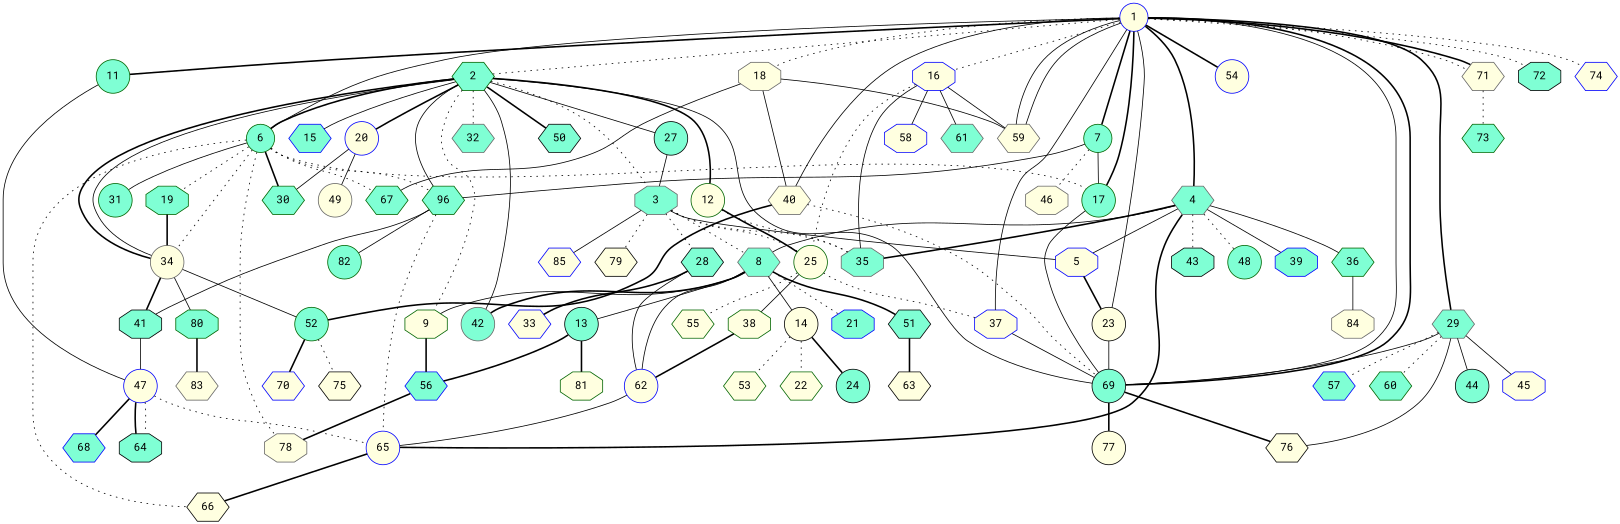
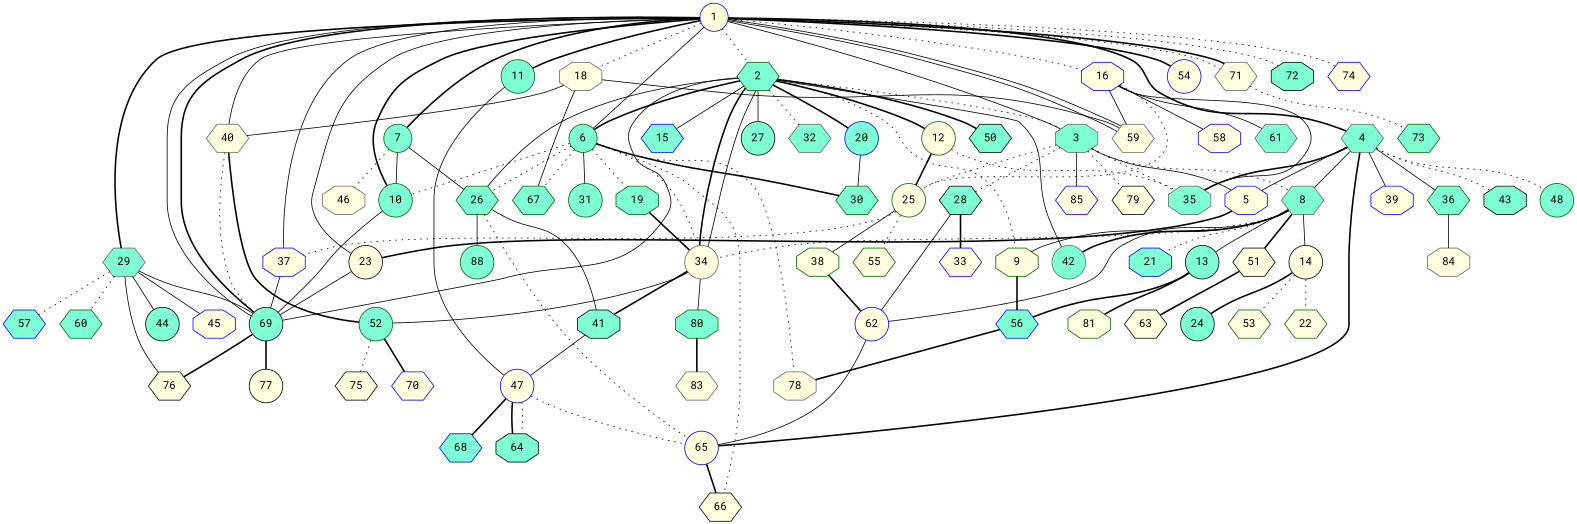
(362, 138) -> (862, 138)
(664, 167) -> (896, 69)
(335, 200) -> none
(443, 200) -> (477, 200)
(1099, 200) -> (396, 200)
none -> (1004, 238)
(344, 262) -> (477, 262)
(1296, 262) -> (1392, 200)
(909, 324) -> (1254, 262)
